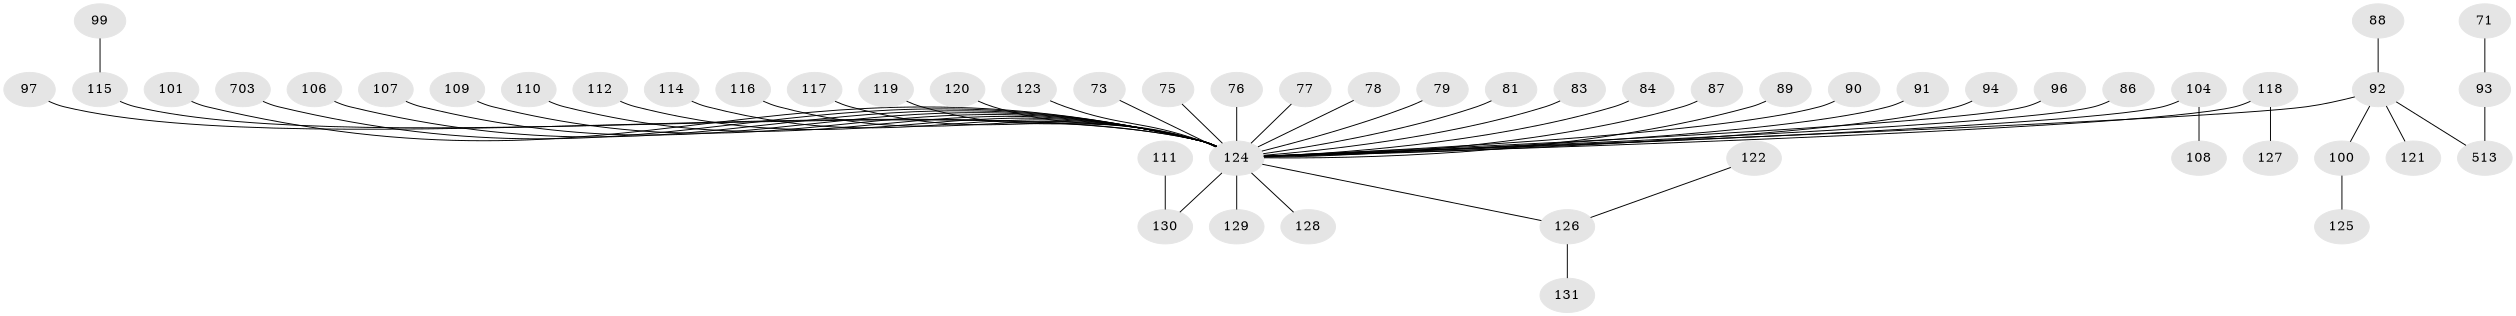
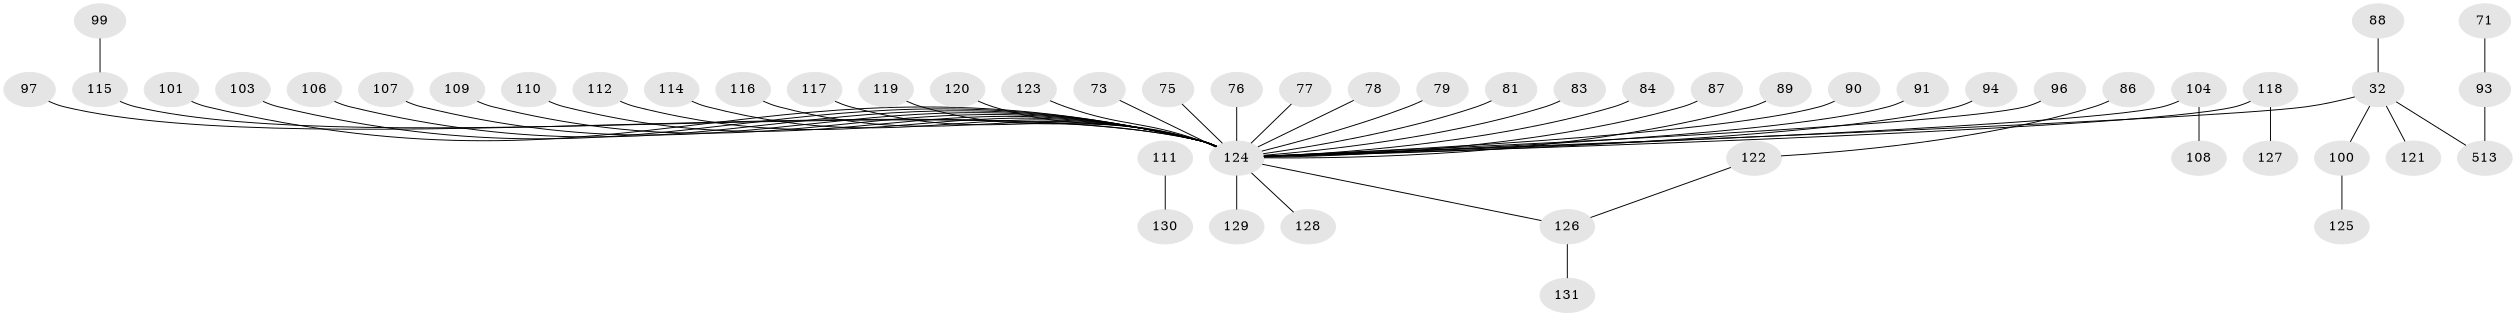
(243, 90) -> (243, 90)
(2378, 90) -> (2378, 90)
(1688, 138) -> (1947, 138)
(1201, 193) -> none
